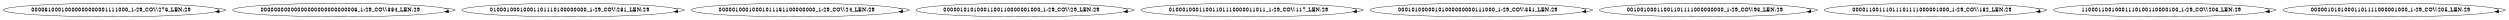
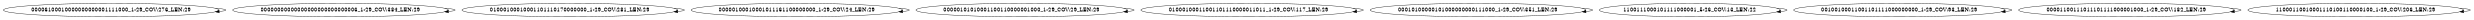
(570, 10) -> (570, 10)
none -> (1690, 10)
(2391, 10) -> none
